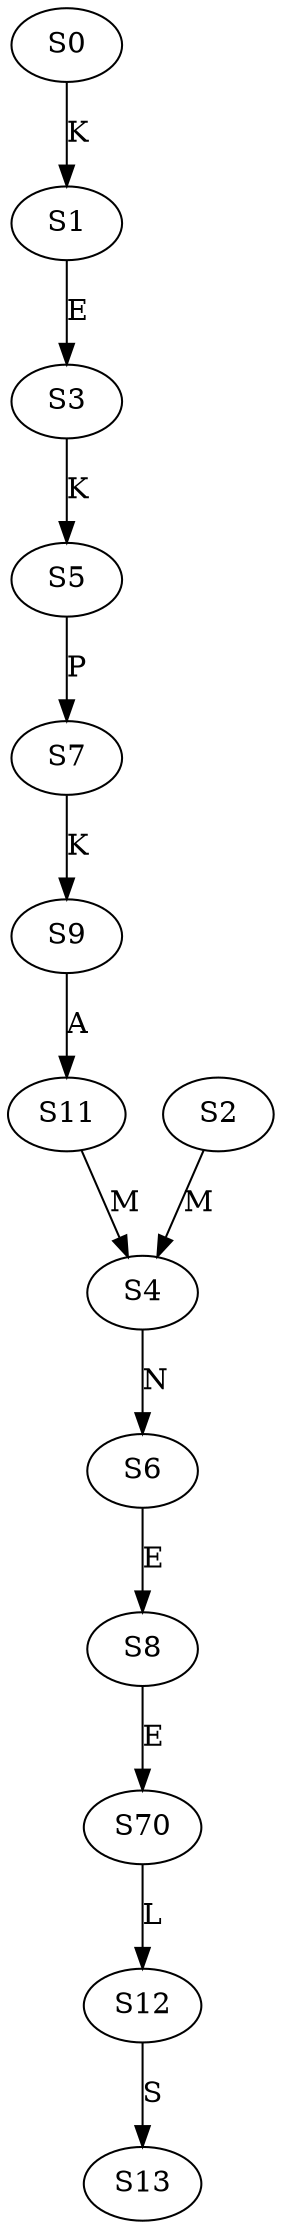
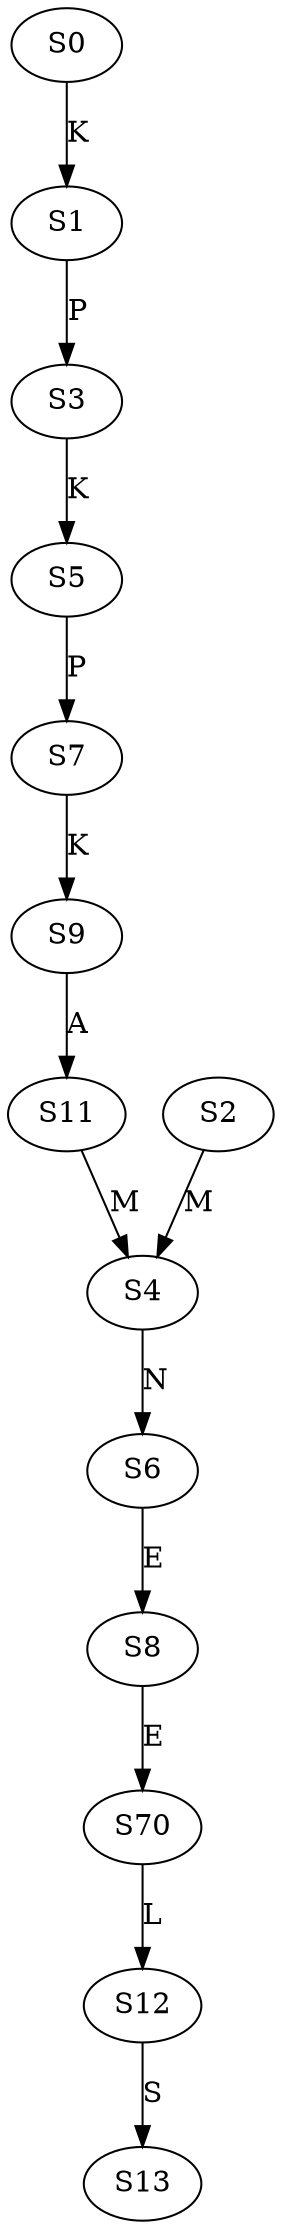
(78, 312) -> (78, 312)
